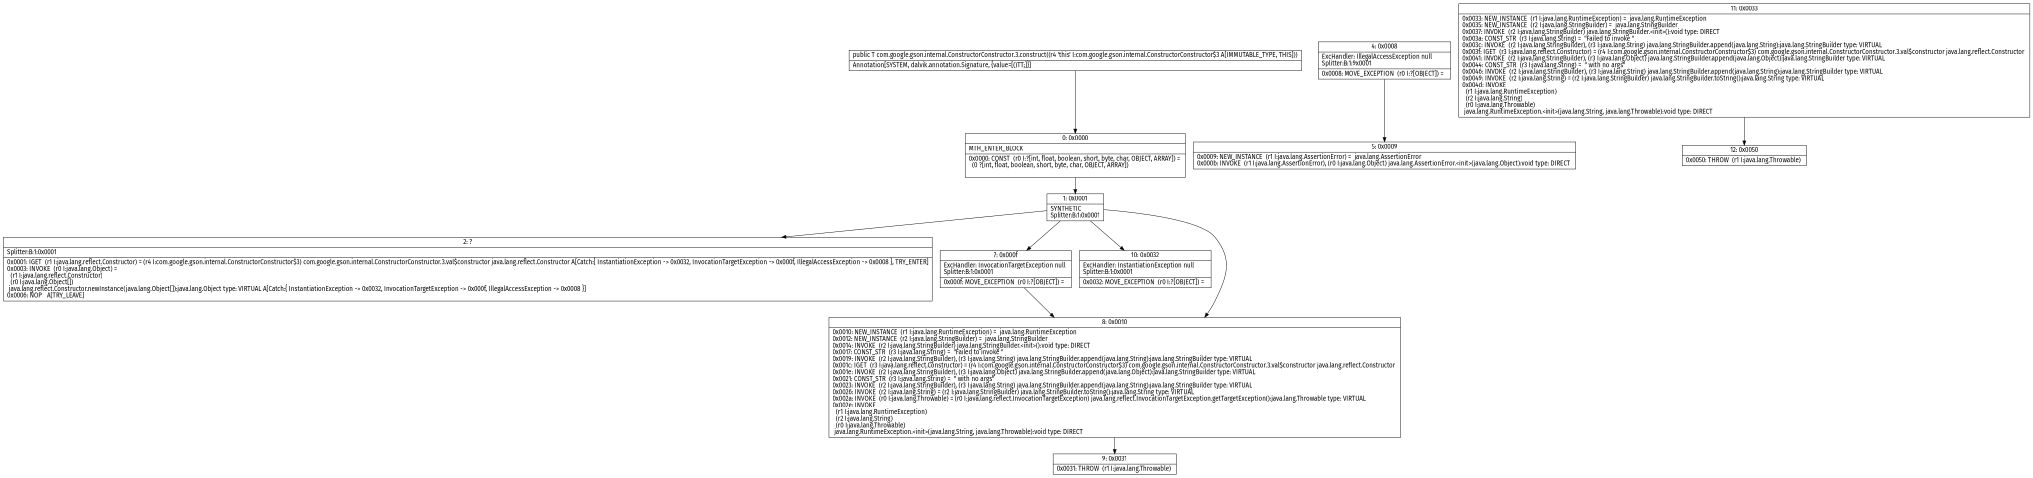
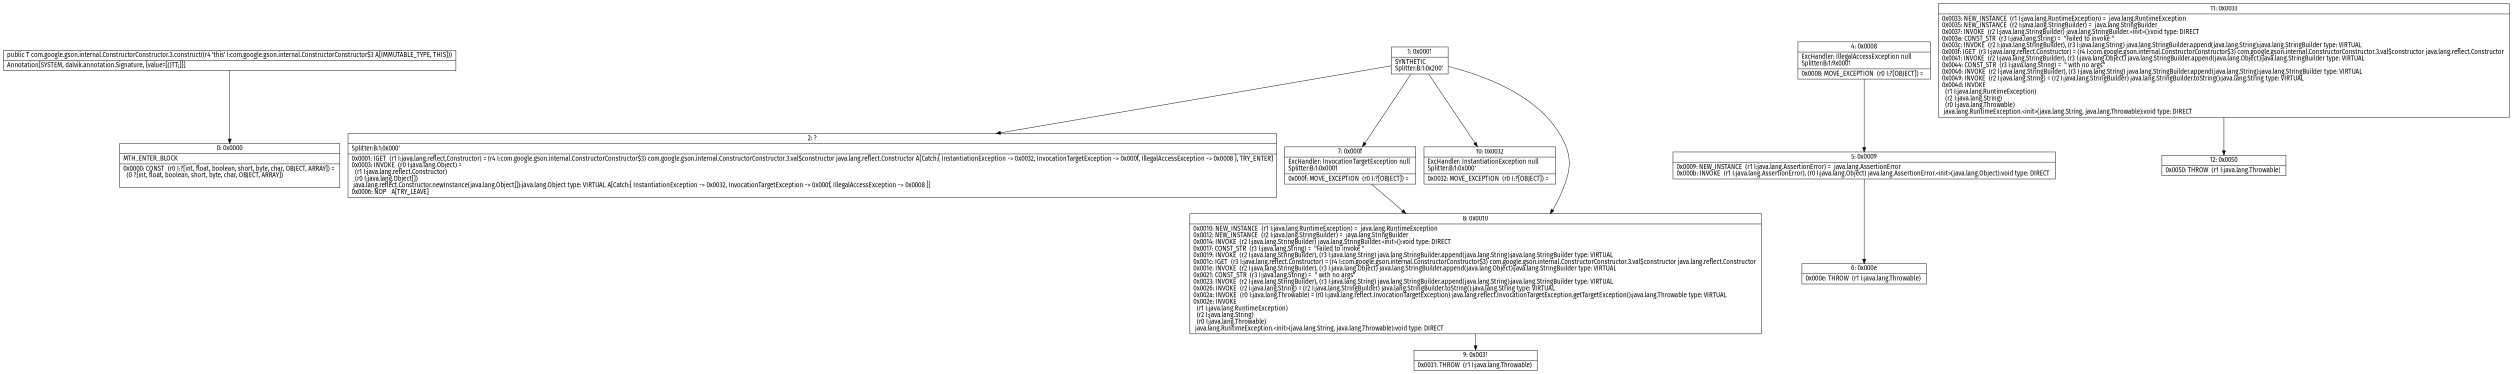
(1075, 183) -> none
(1075, 216) -> (1420, 69)
none -> (1864, 274)
